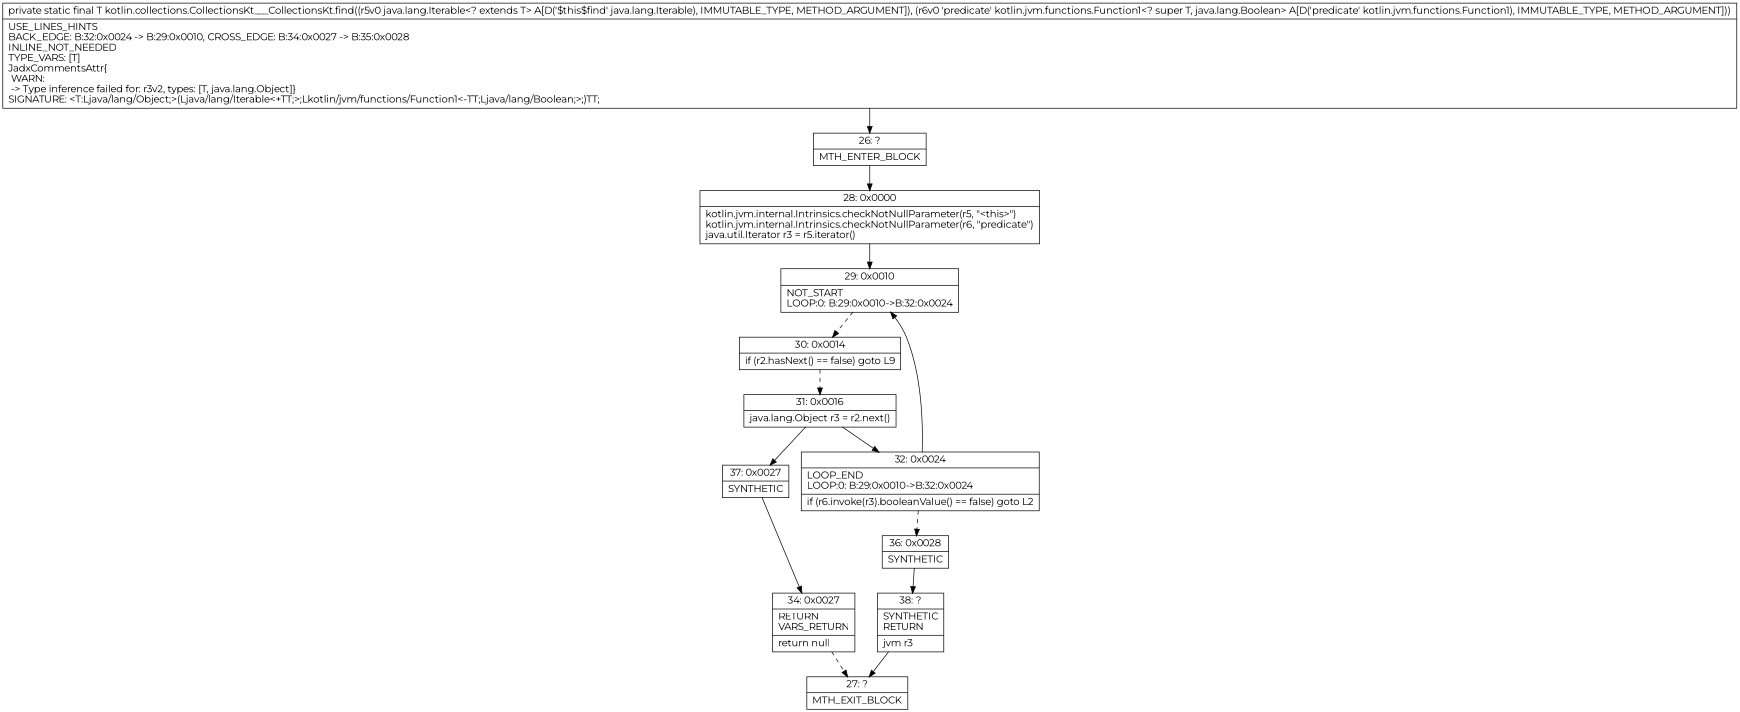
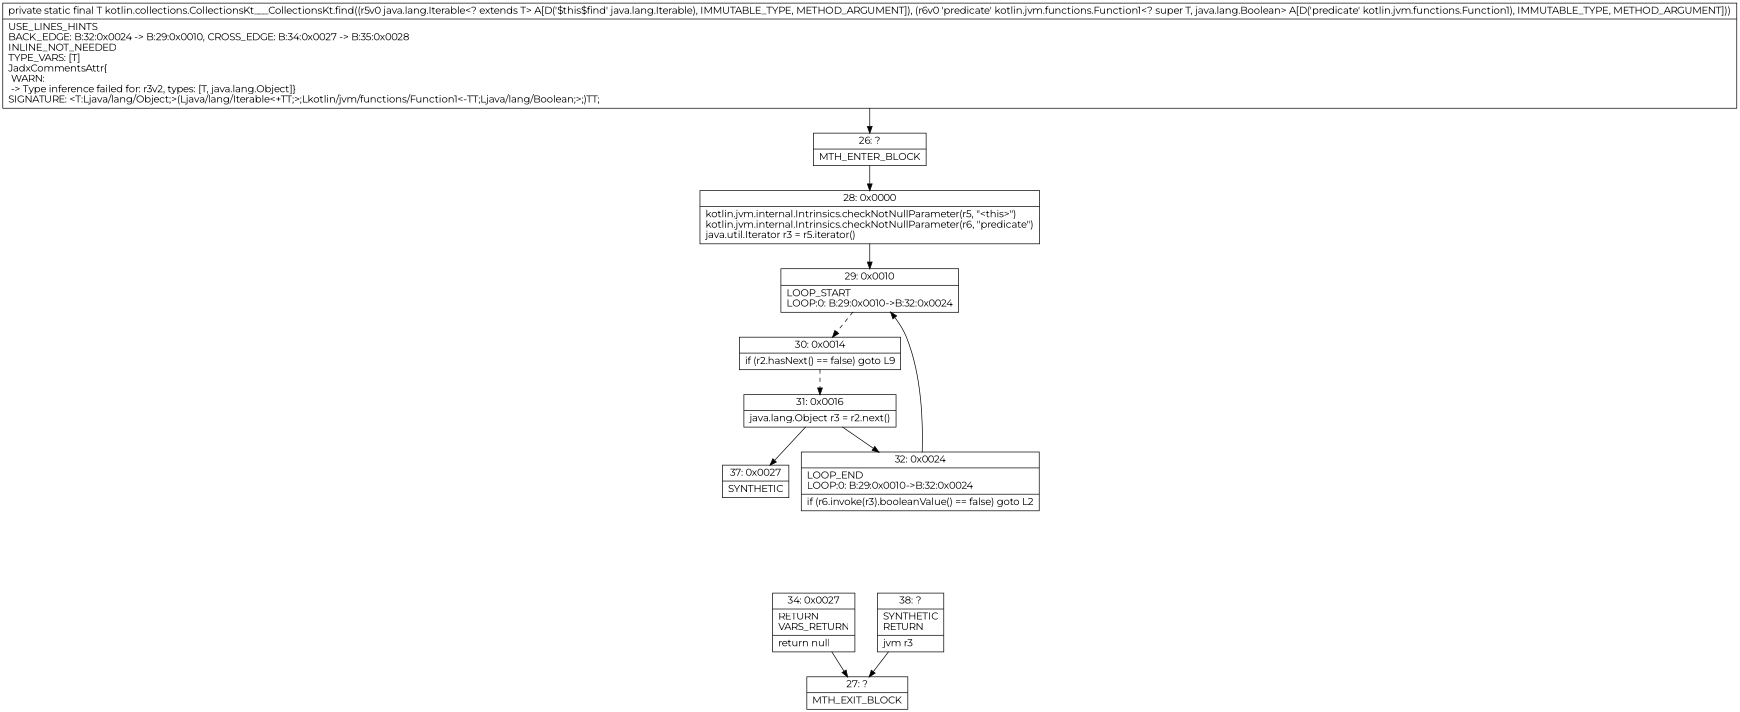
(815, 293) -> (819, 293)
(781, 542) -> none
(915, 552) -> none
(838, 661) -> (838, 661)
